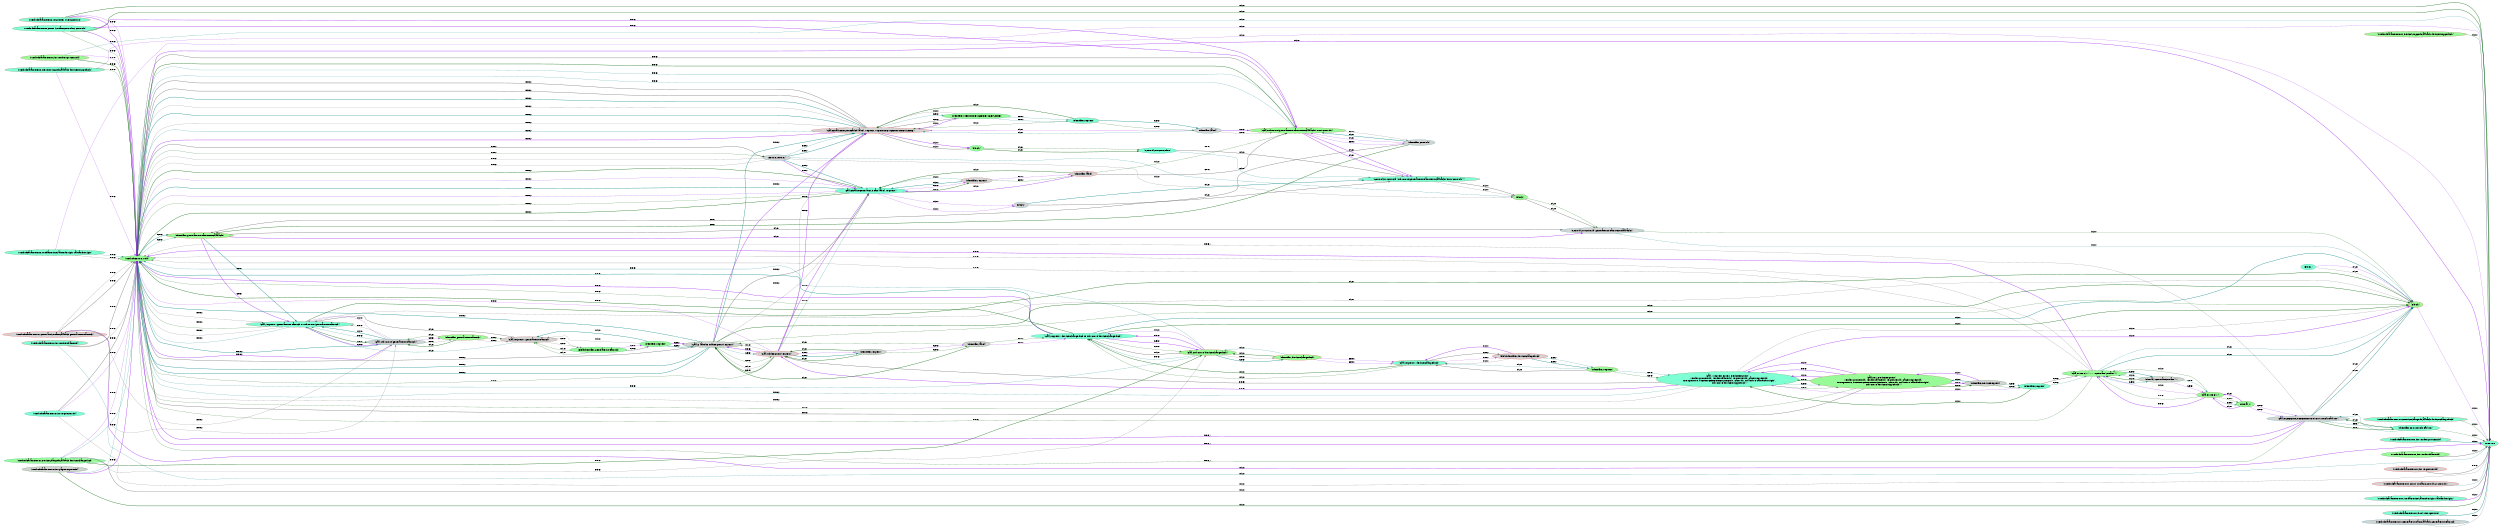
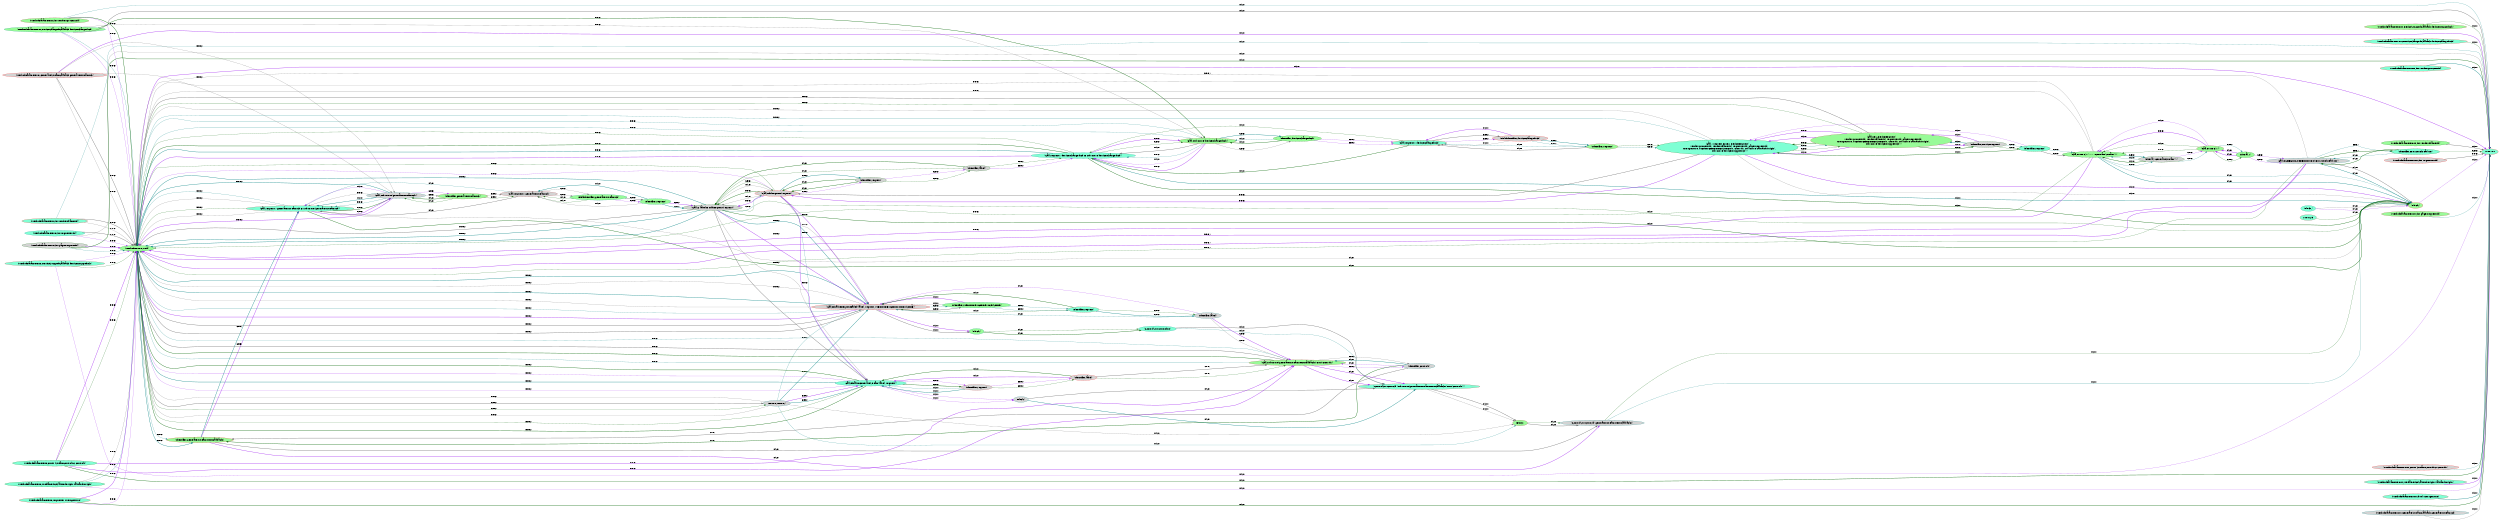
none -> (2415, 214)
none -> (2308, 218)
(1297, 357) -> (1297, 138)
(2475, 435) -> (2475, 151)
